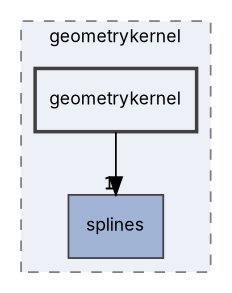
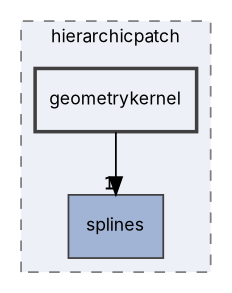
(116, 38) -> (116, 38)
